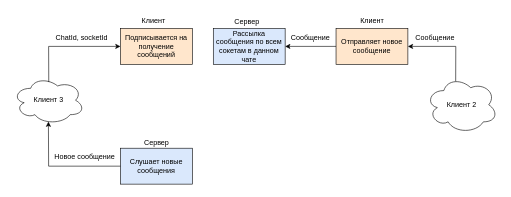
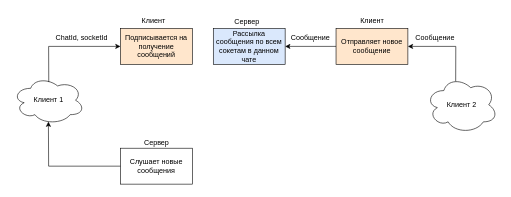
(48, 101) -> (48, 101)
(84, 158) -> none
(156, 167) -> (156, 167)
